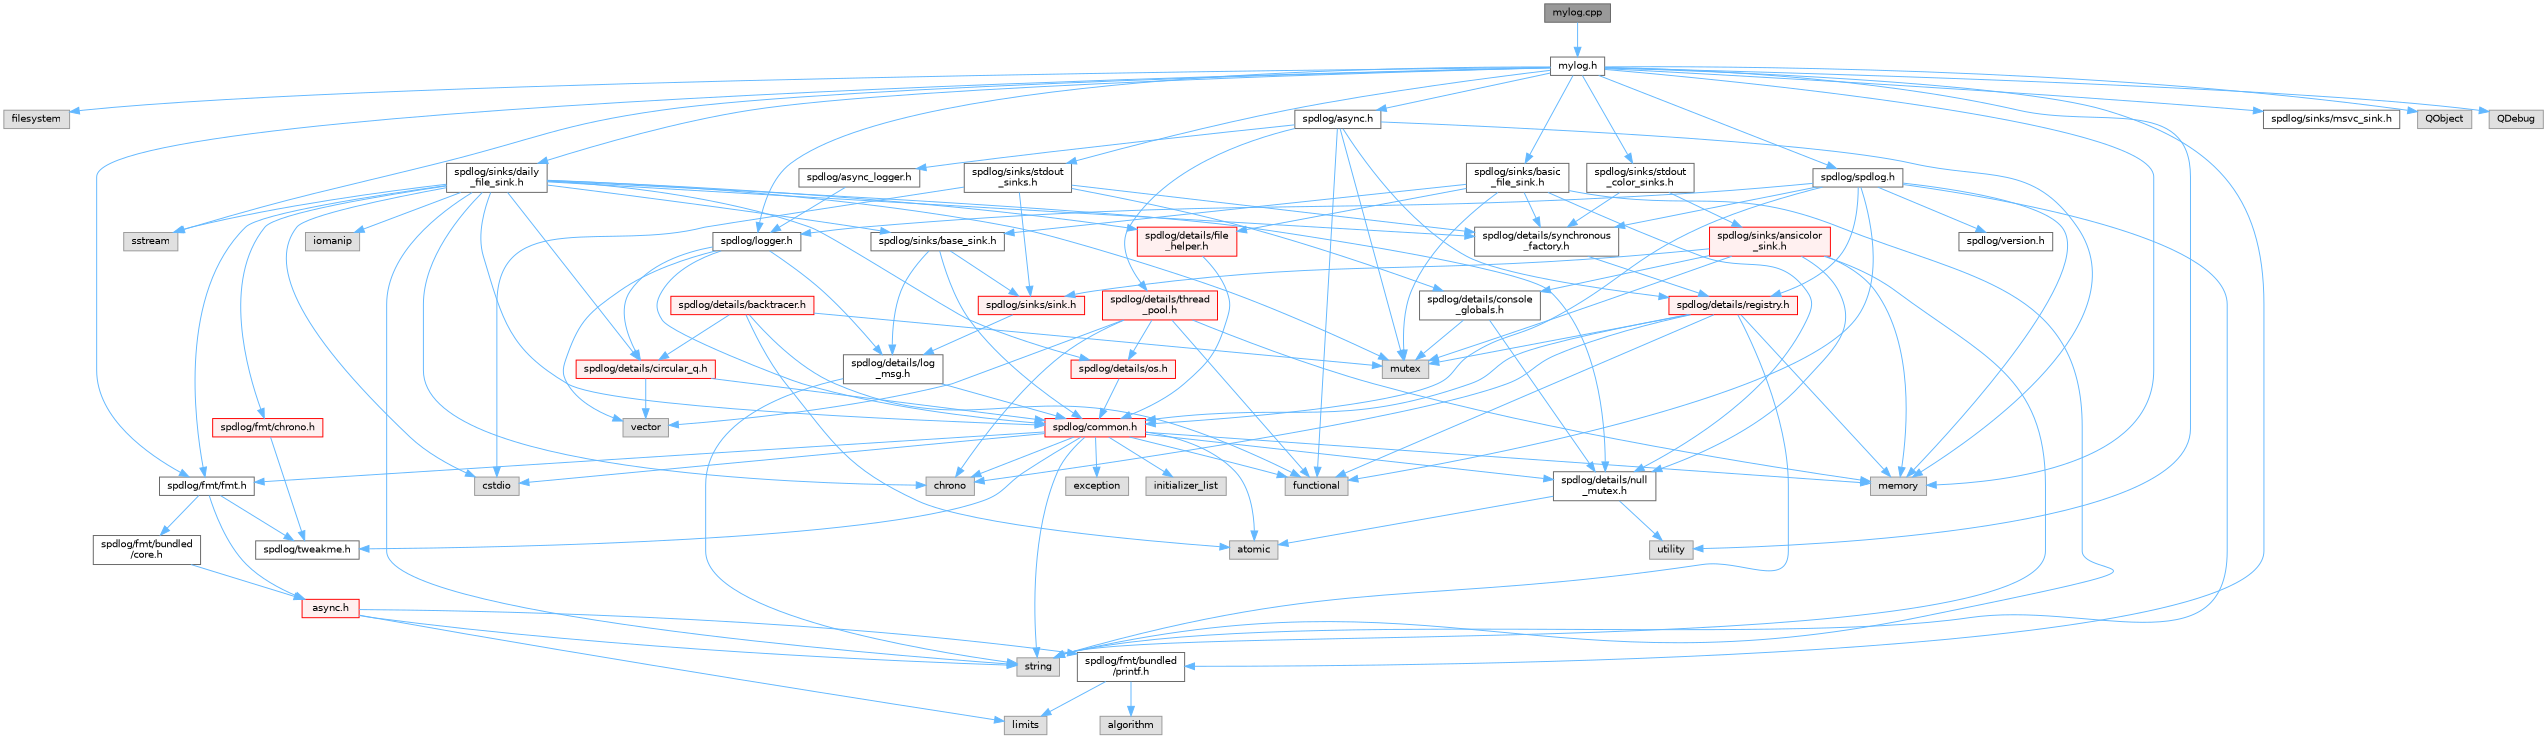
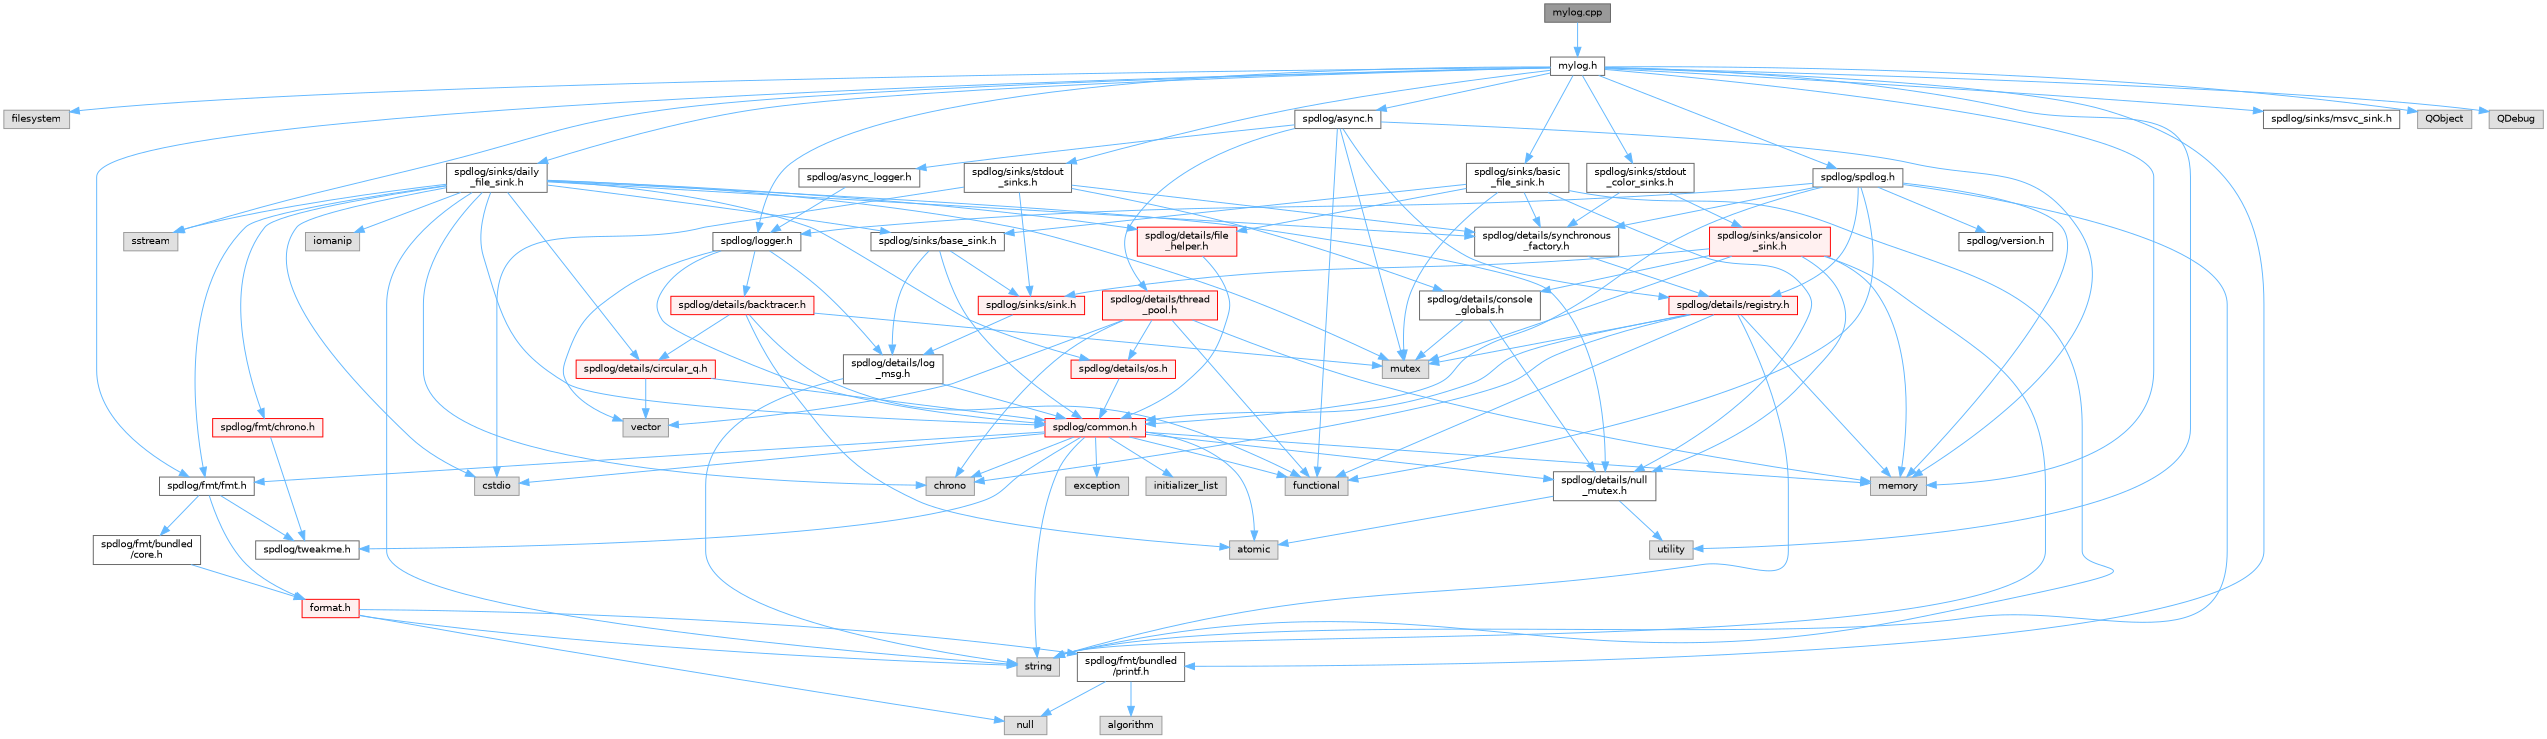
(629, 294) -> (751, 269)
(331, 609) -> (331, 609)
(1026, 725) -> (1026, 725)
